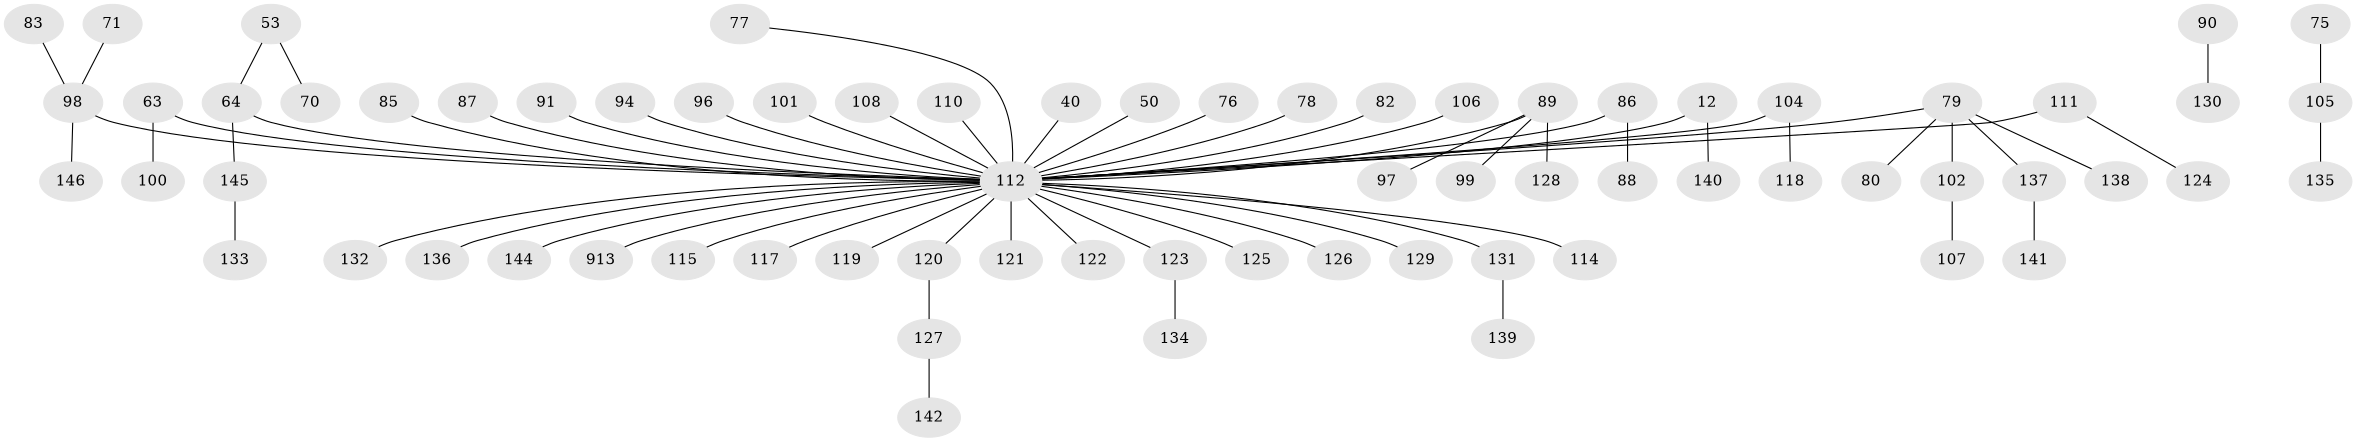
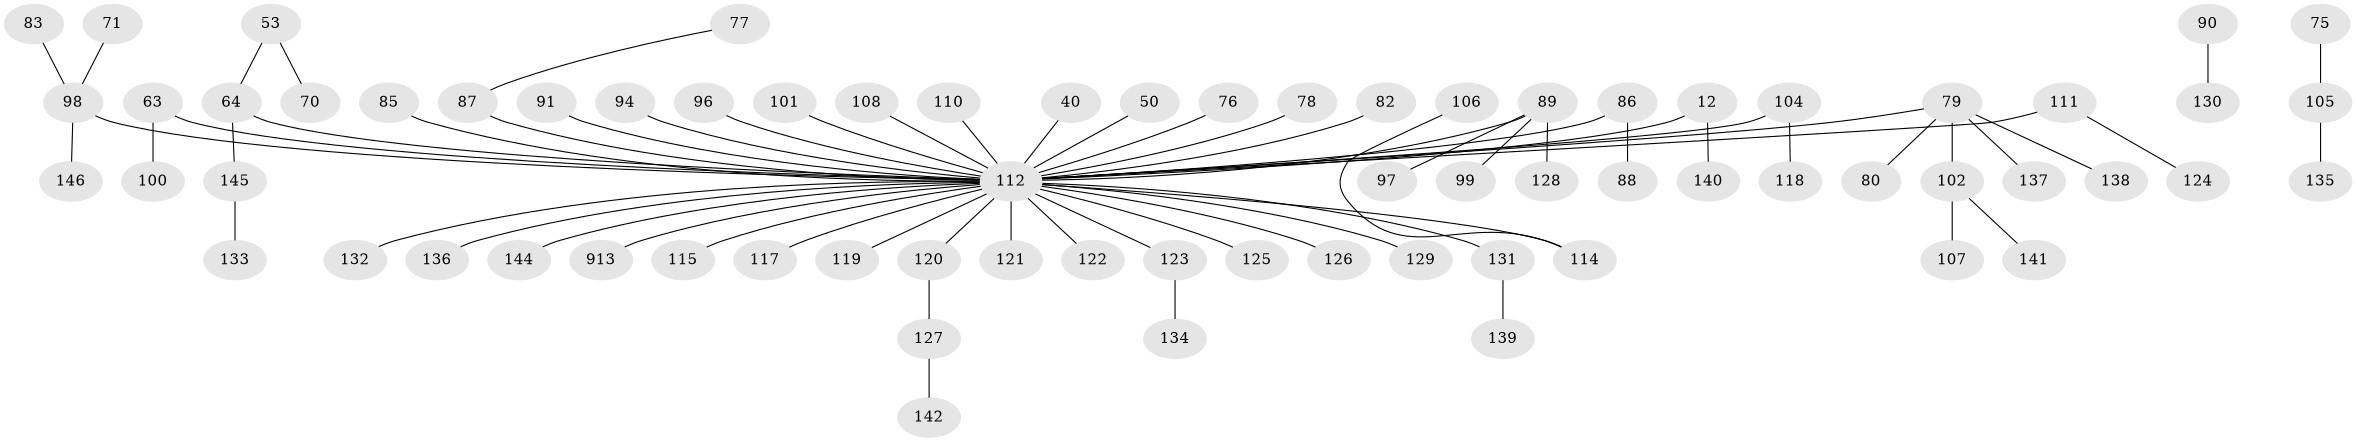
(924, 54) -> (600, 55)
(1265, 156) -> (1386, 230)
(2034, 221) -> (1993, 221)
